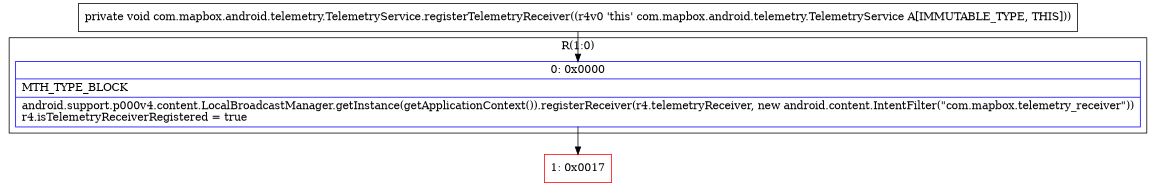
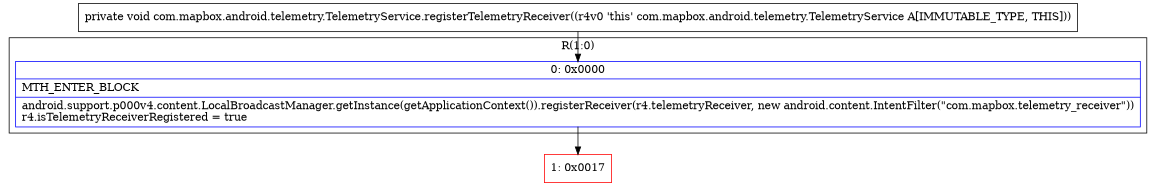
(75, 88) -> (80, 88)
